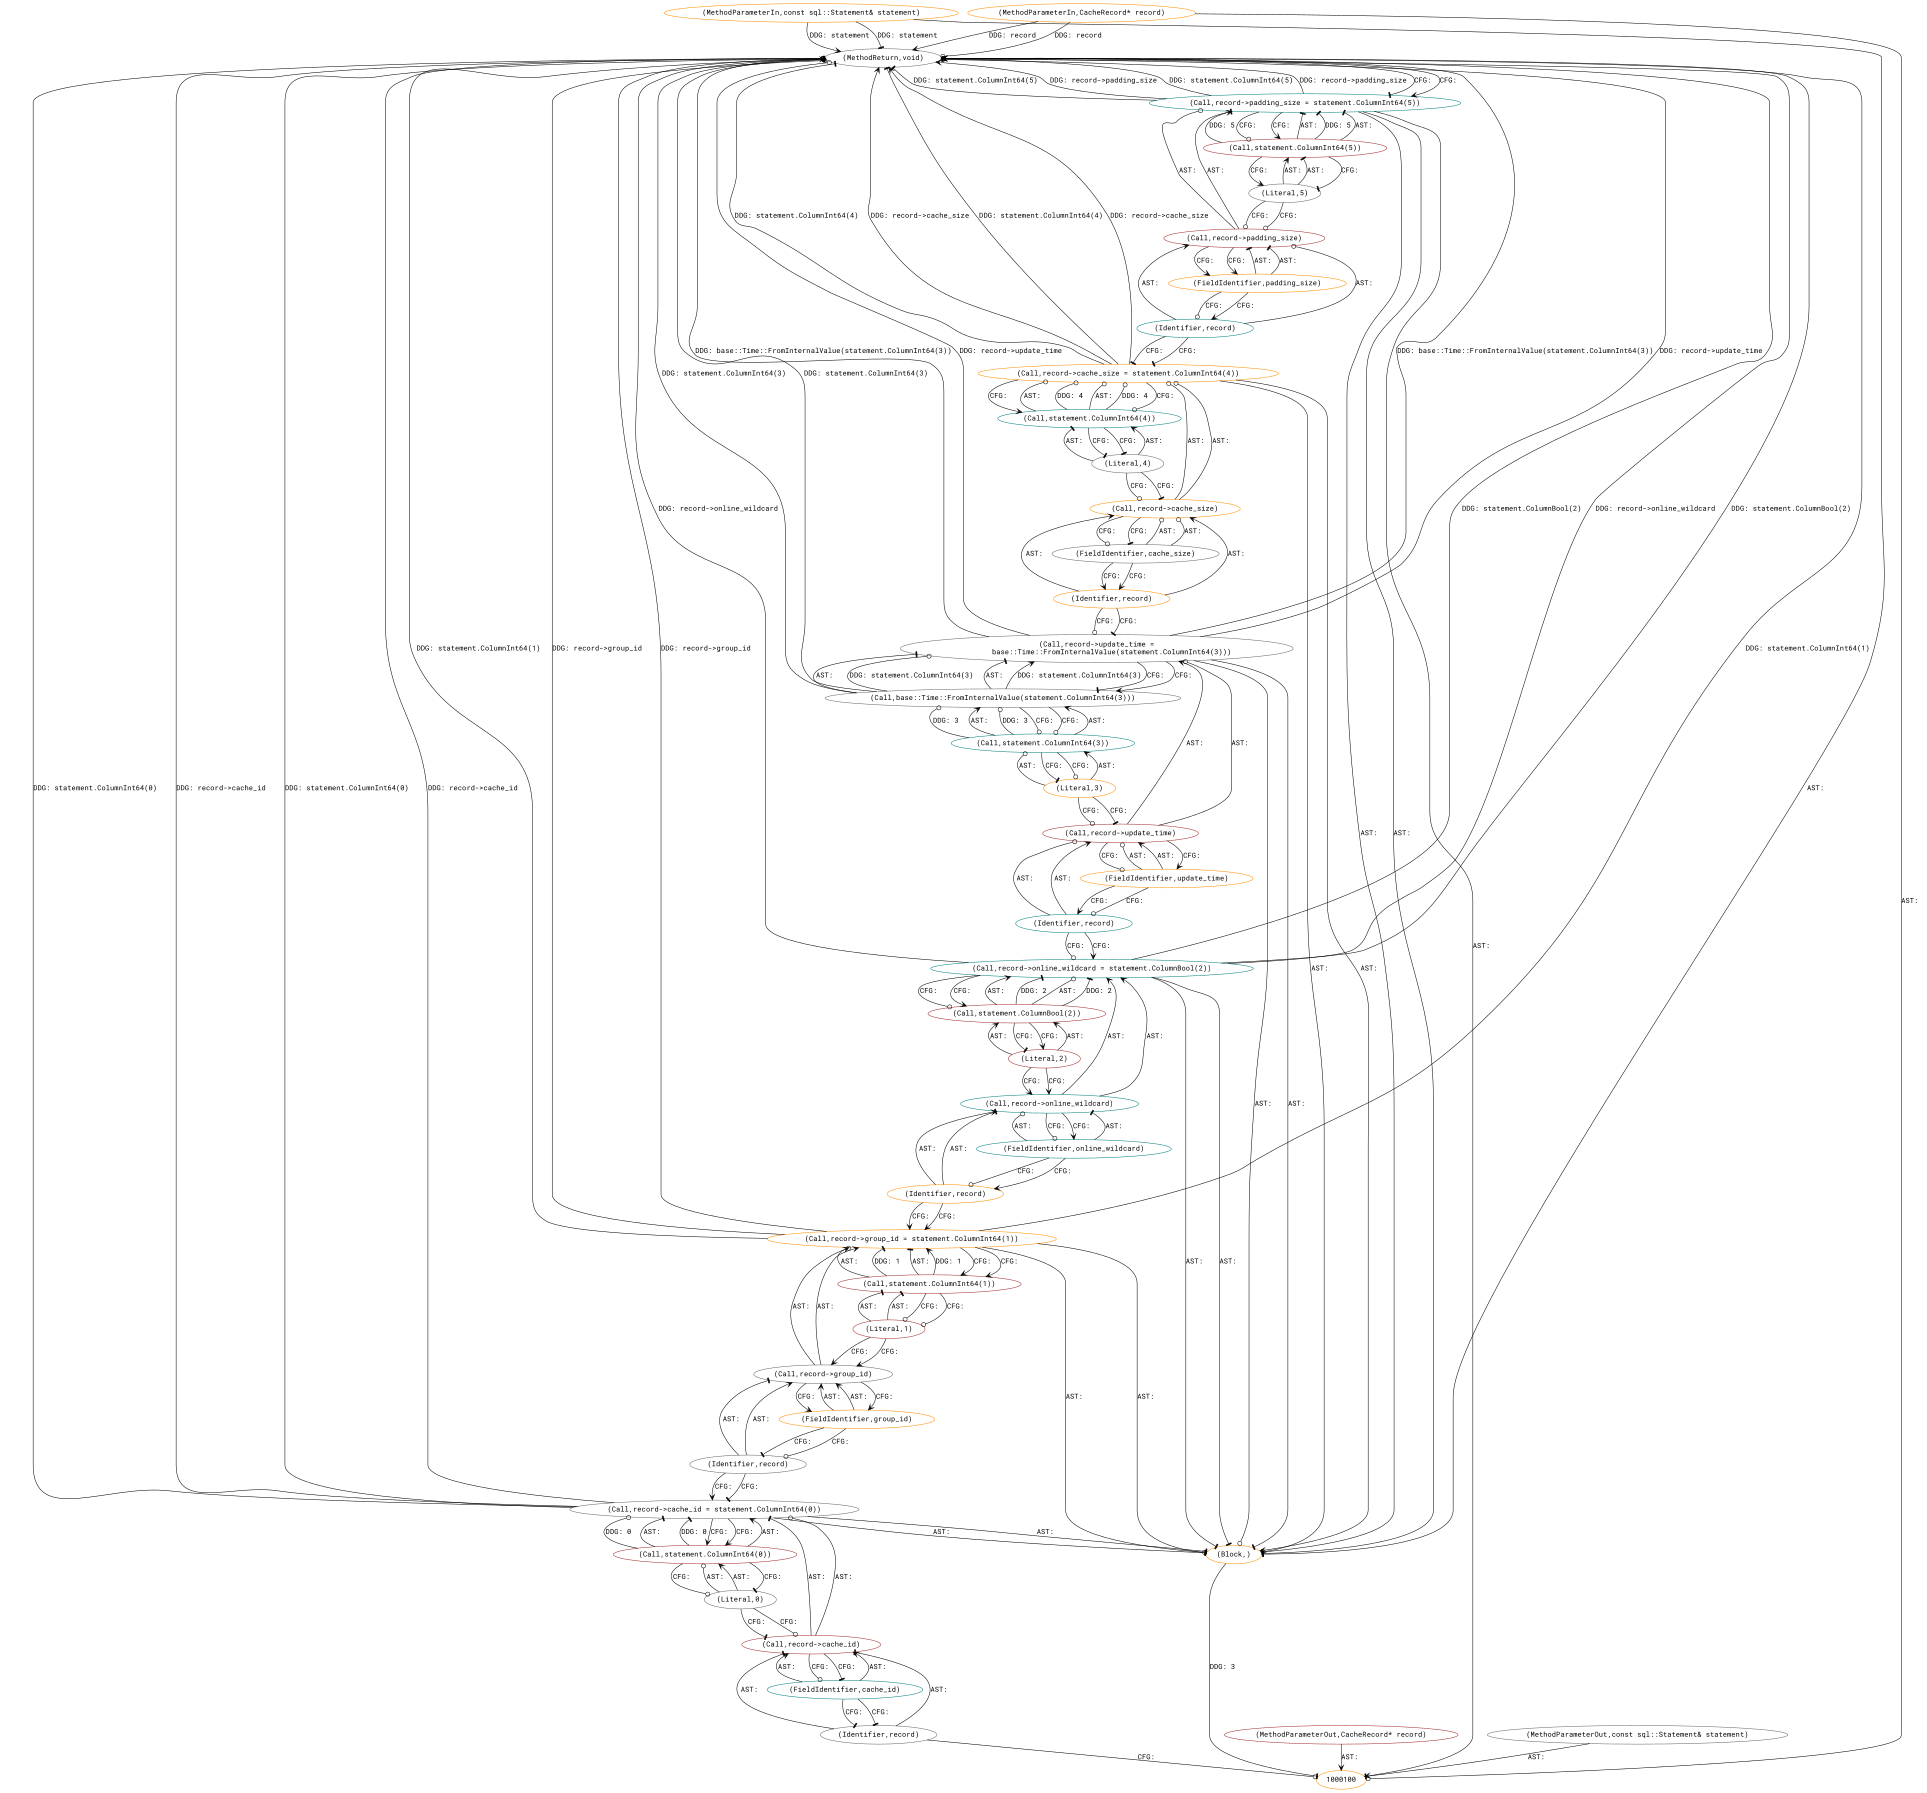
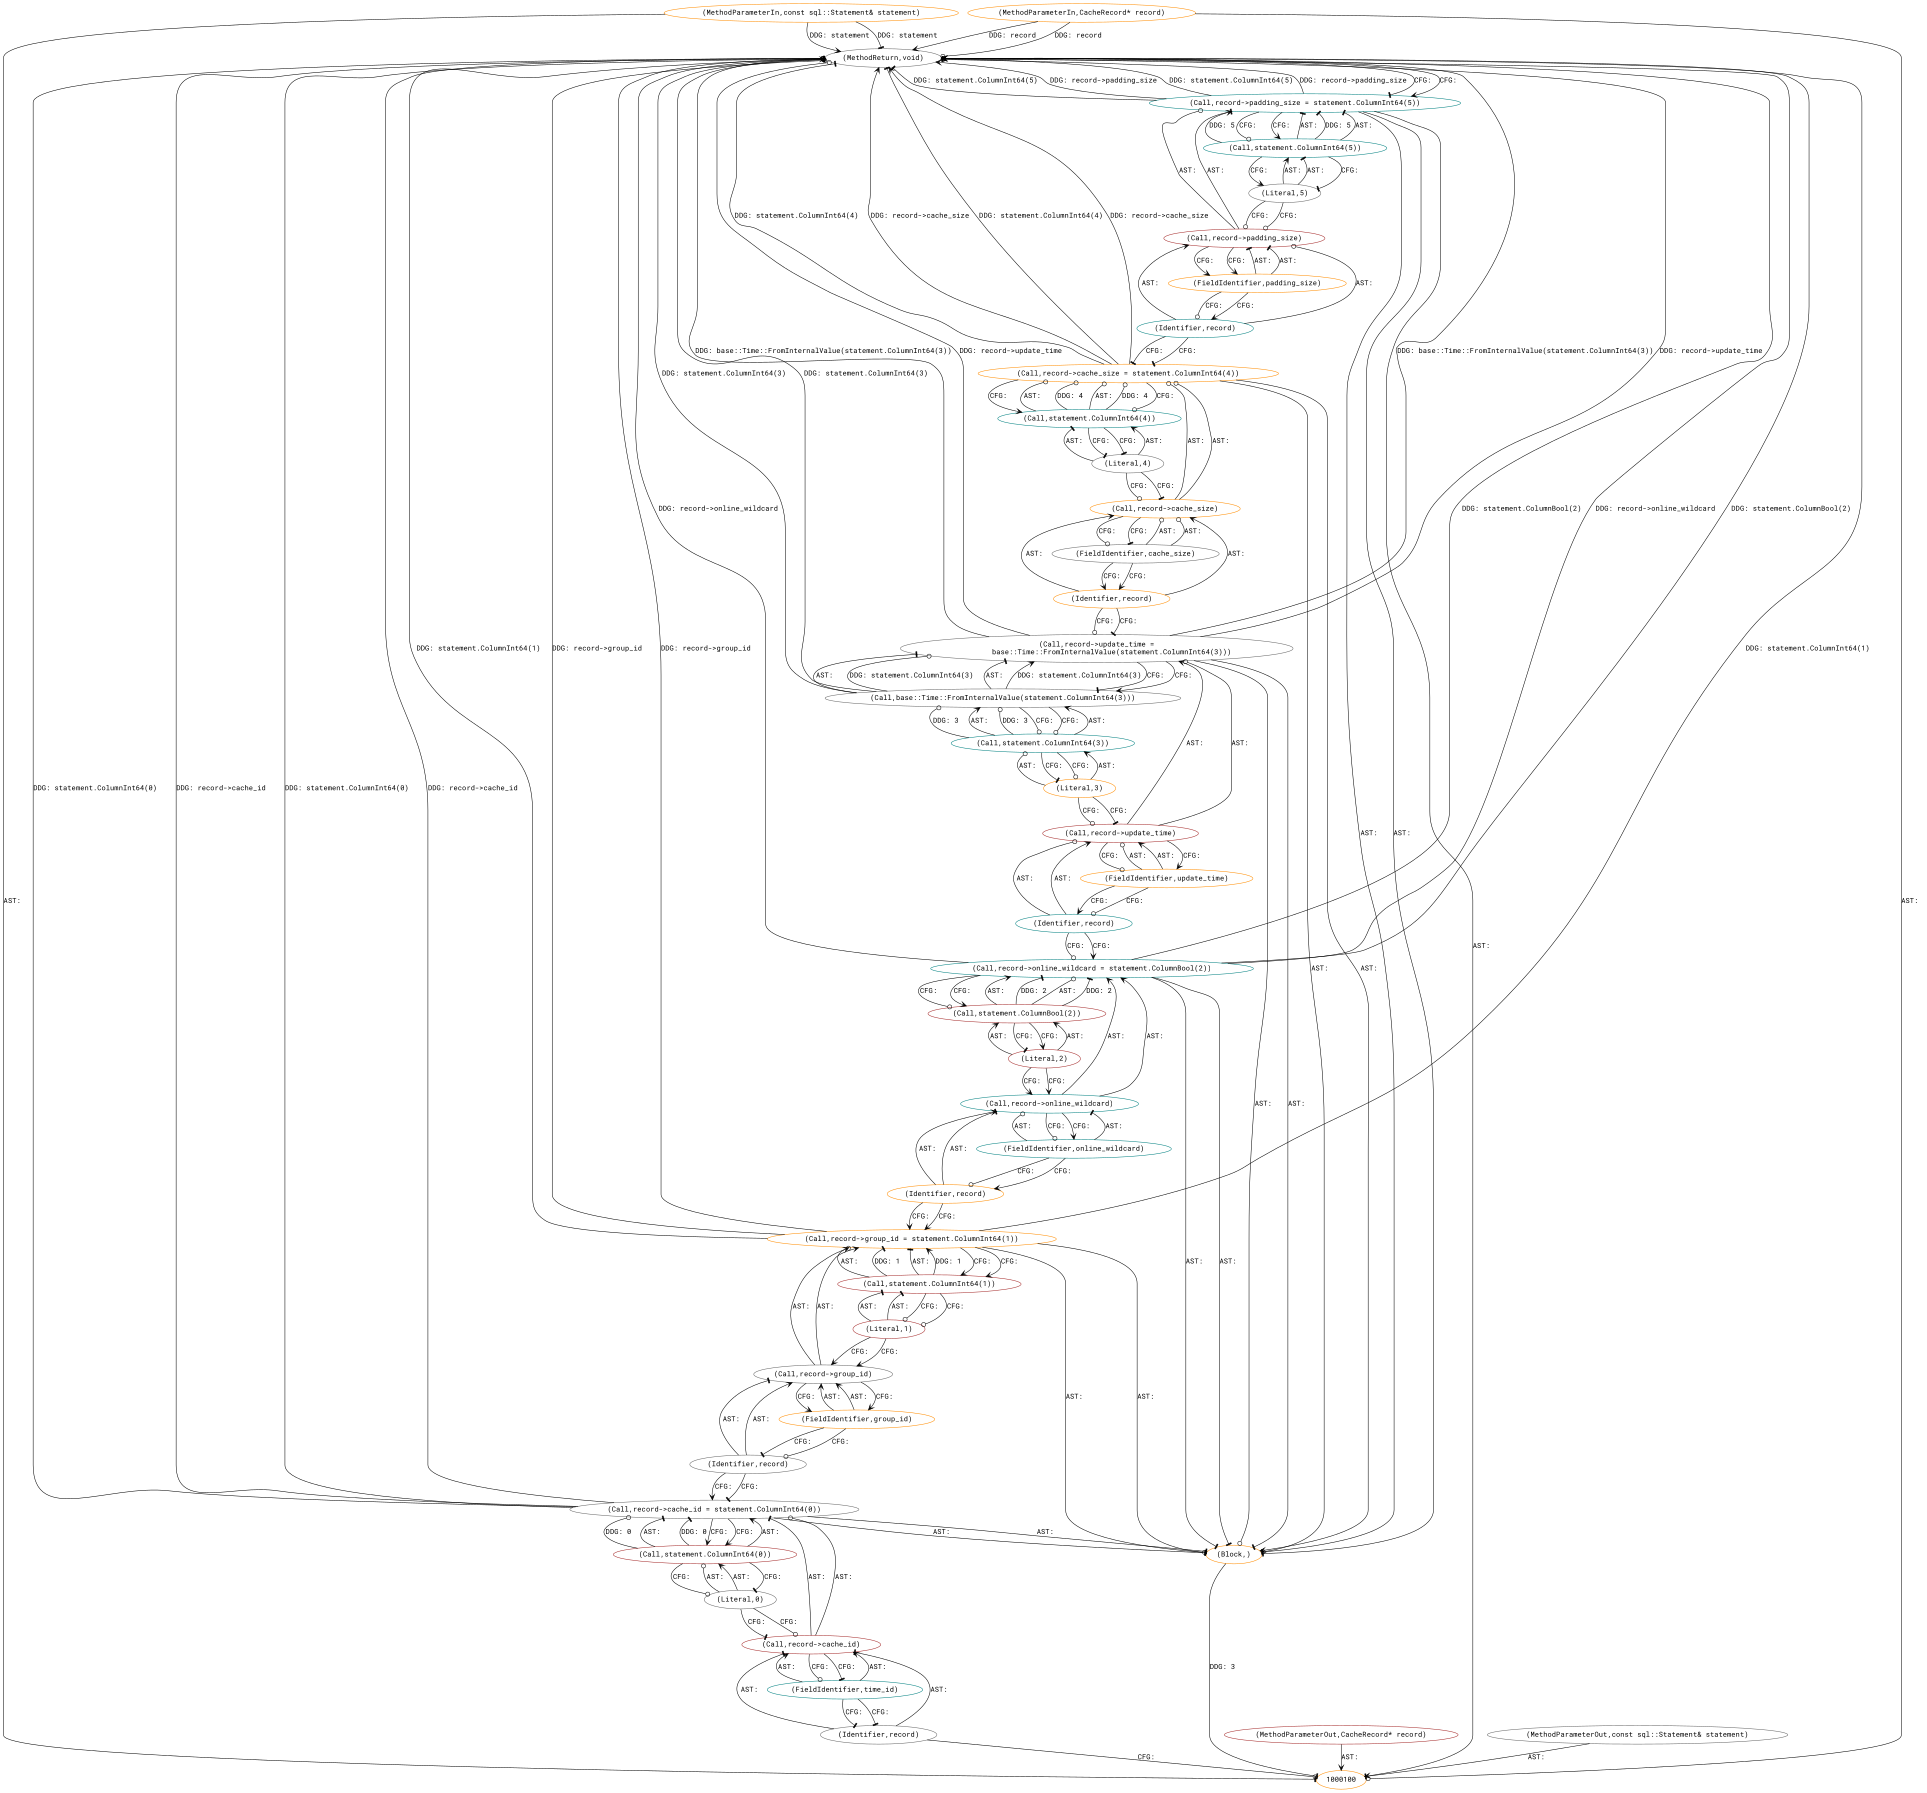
(1295, 148) -> (1295, 148)
(1882, 457) -> (4, 1219)
(845, 1690) -> (845, 1690)
